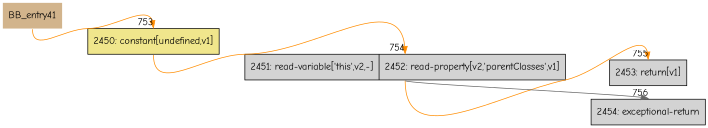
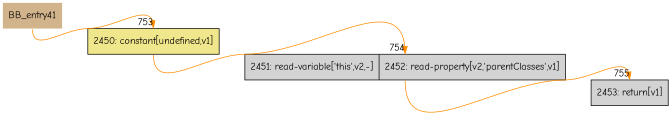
(648, 112) -> none
